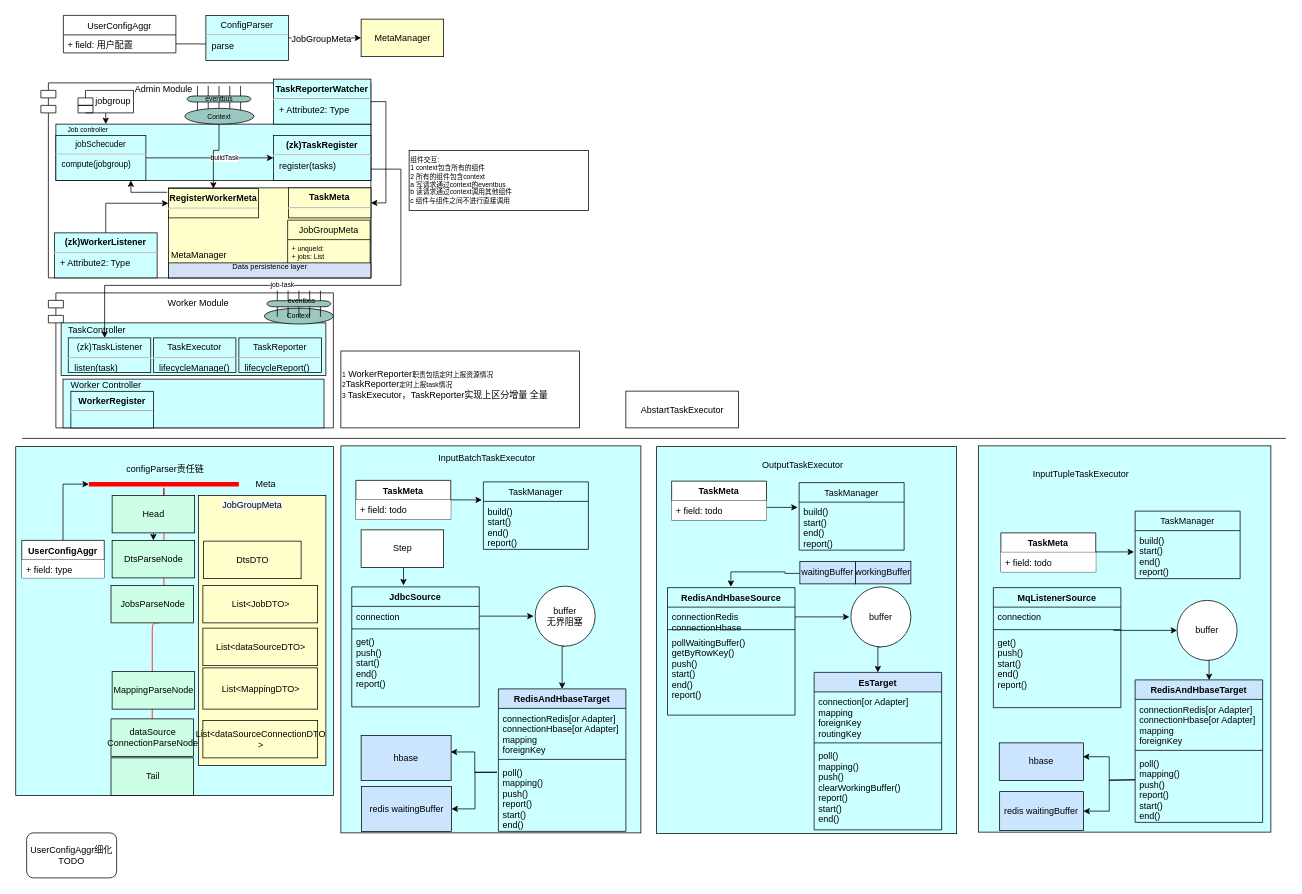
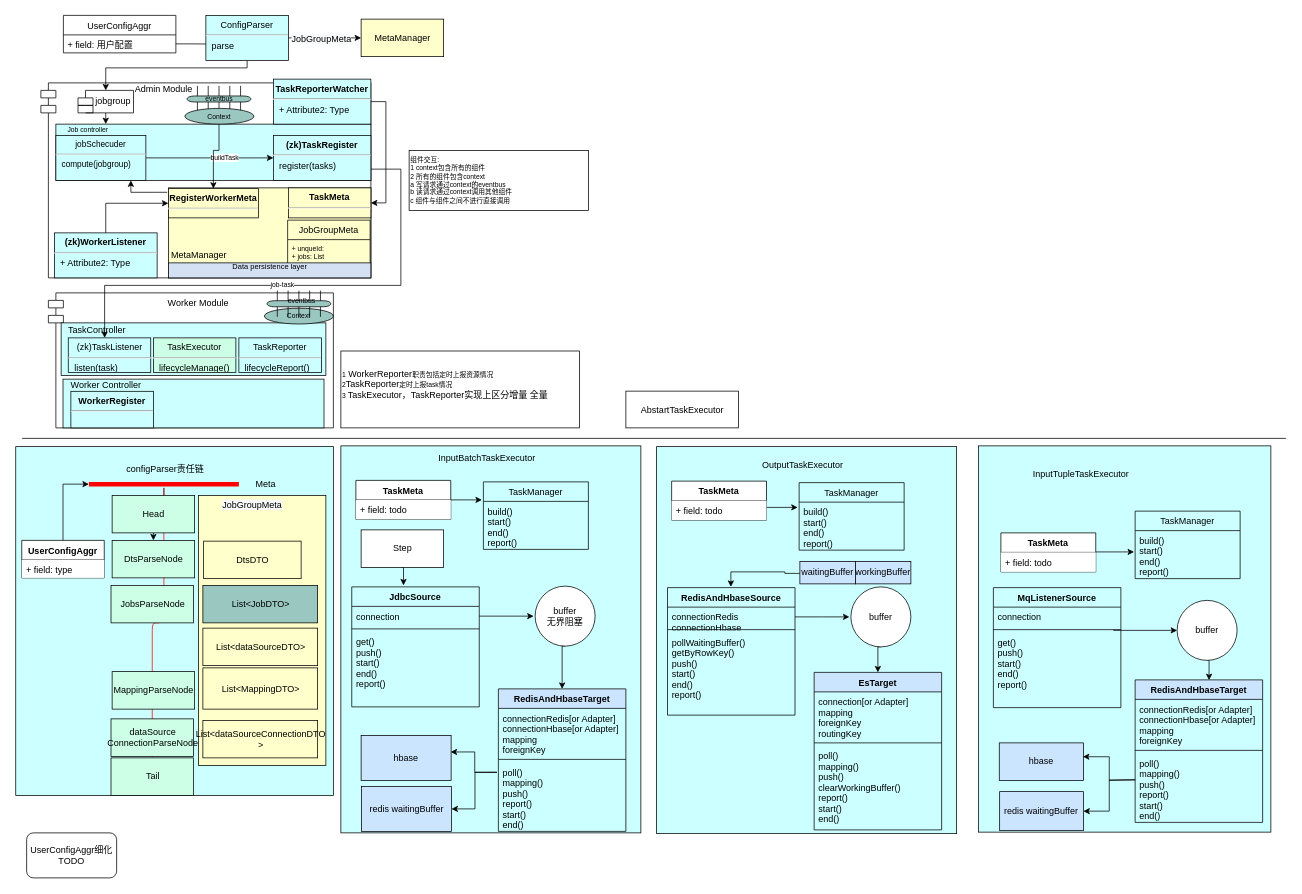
none -> (106, 76)
(195, 355) -> (195, 355)
(260, 604) -> (260, 604)
